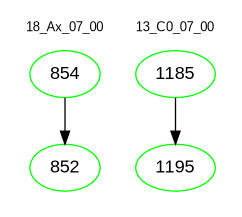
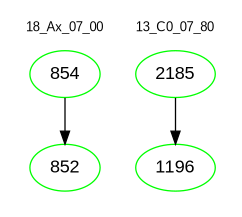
(175, 28) -> (175, 28)
(175, 74) -> (175, 74)
(175, 168) -> (175, 168)
